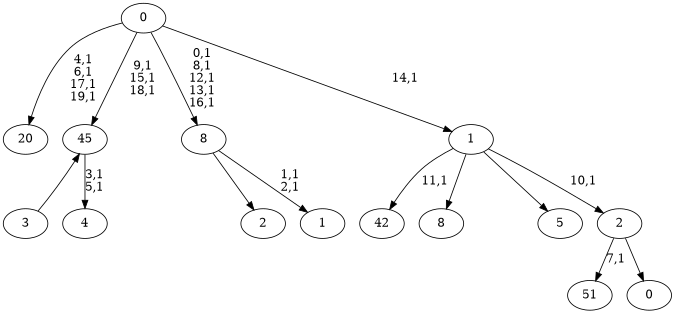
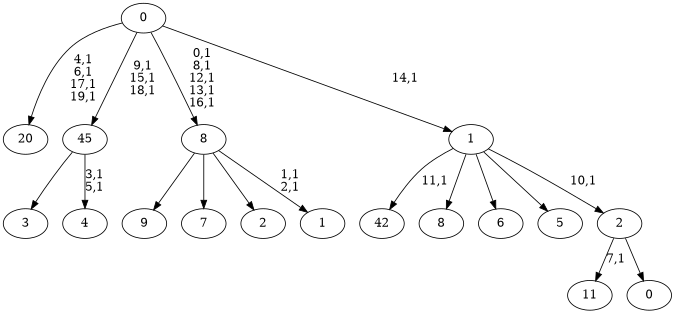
(57, 186) -> (53, 177)
none -> (144, 224)
none -> (204, 224)
none -> (501, 224)
(590, 295) -> (590, 295)
